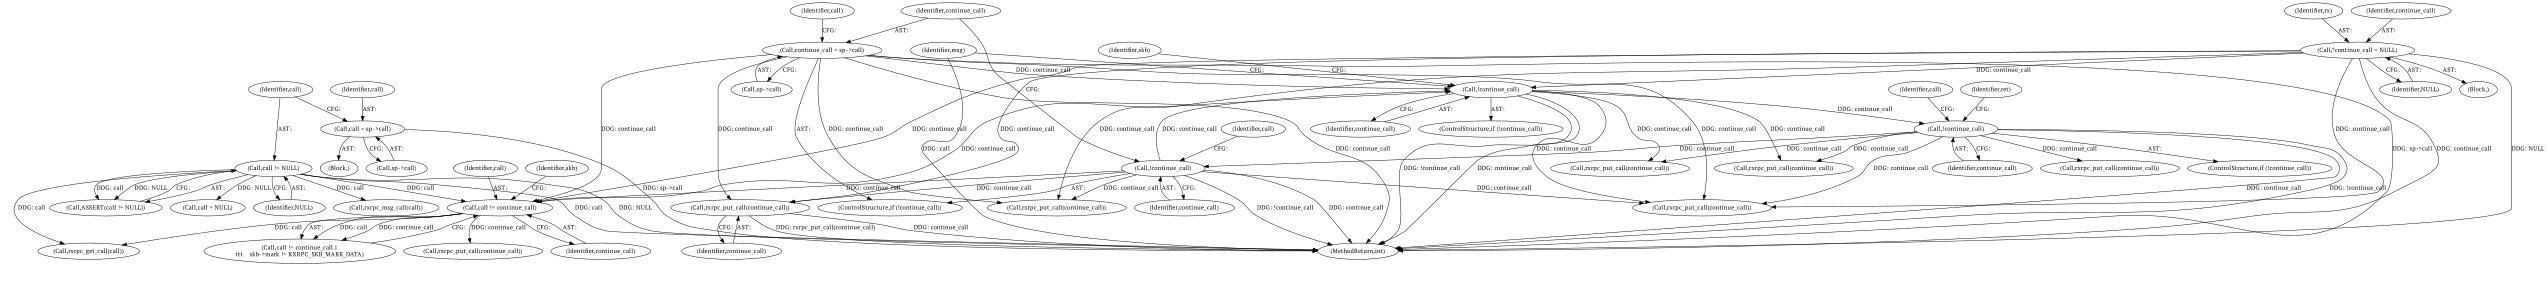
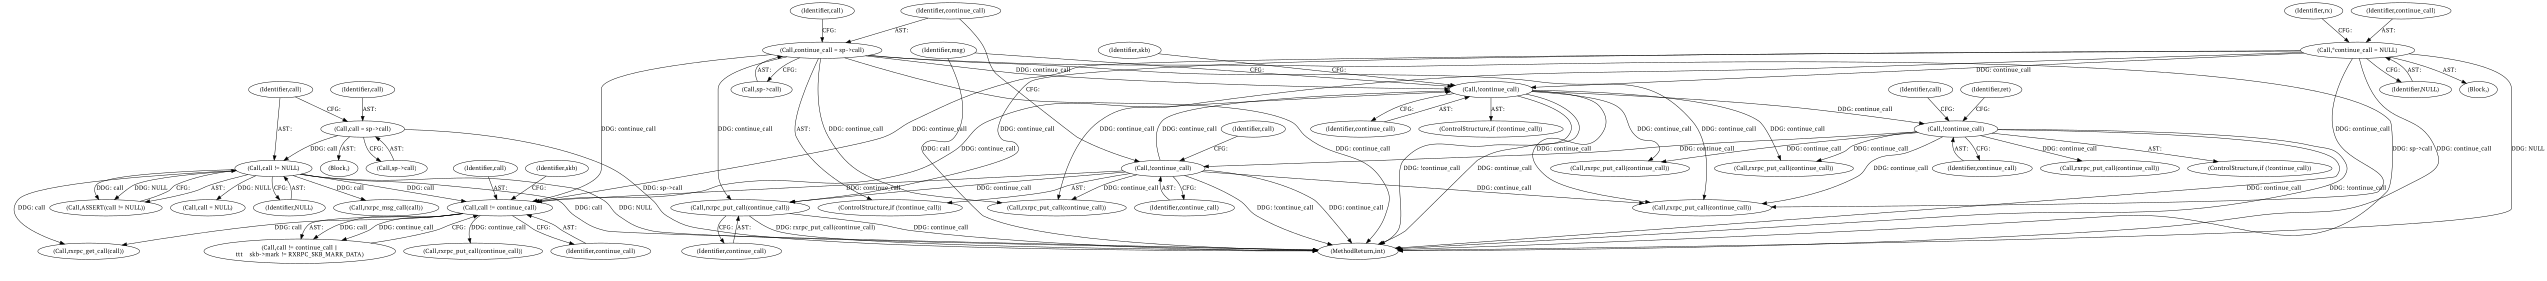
(2346, 31) -> (2346, 31)
none -> (312, 145)
